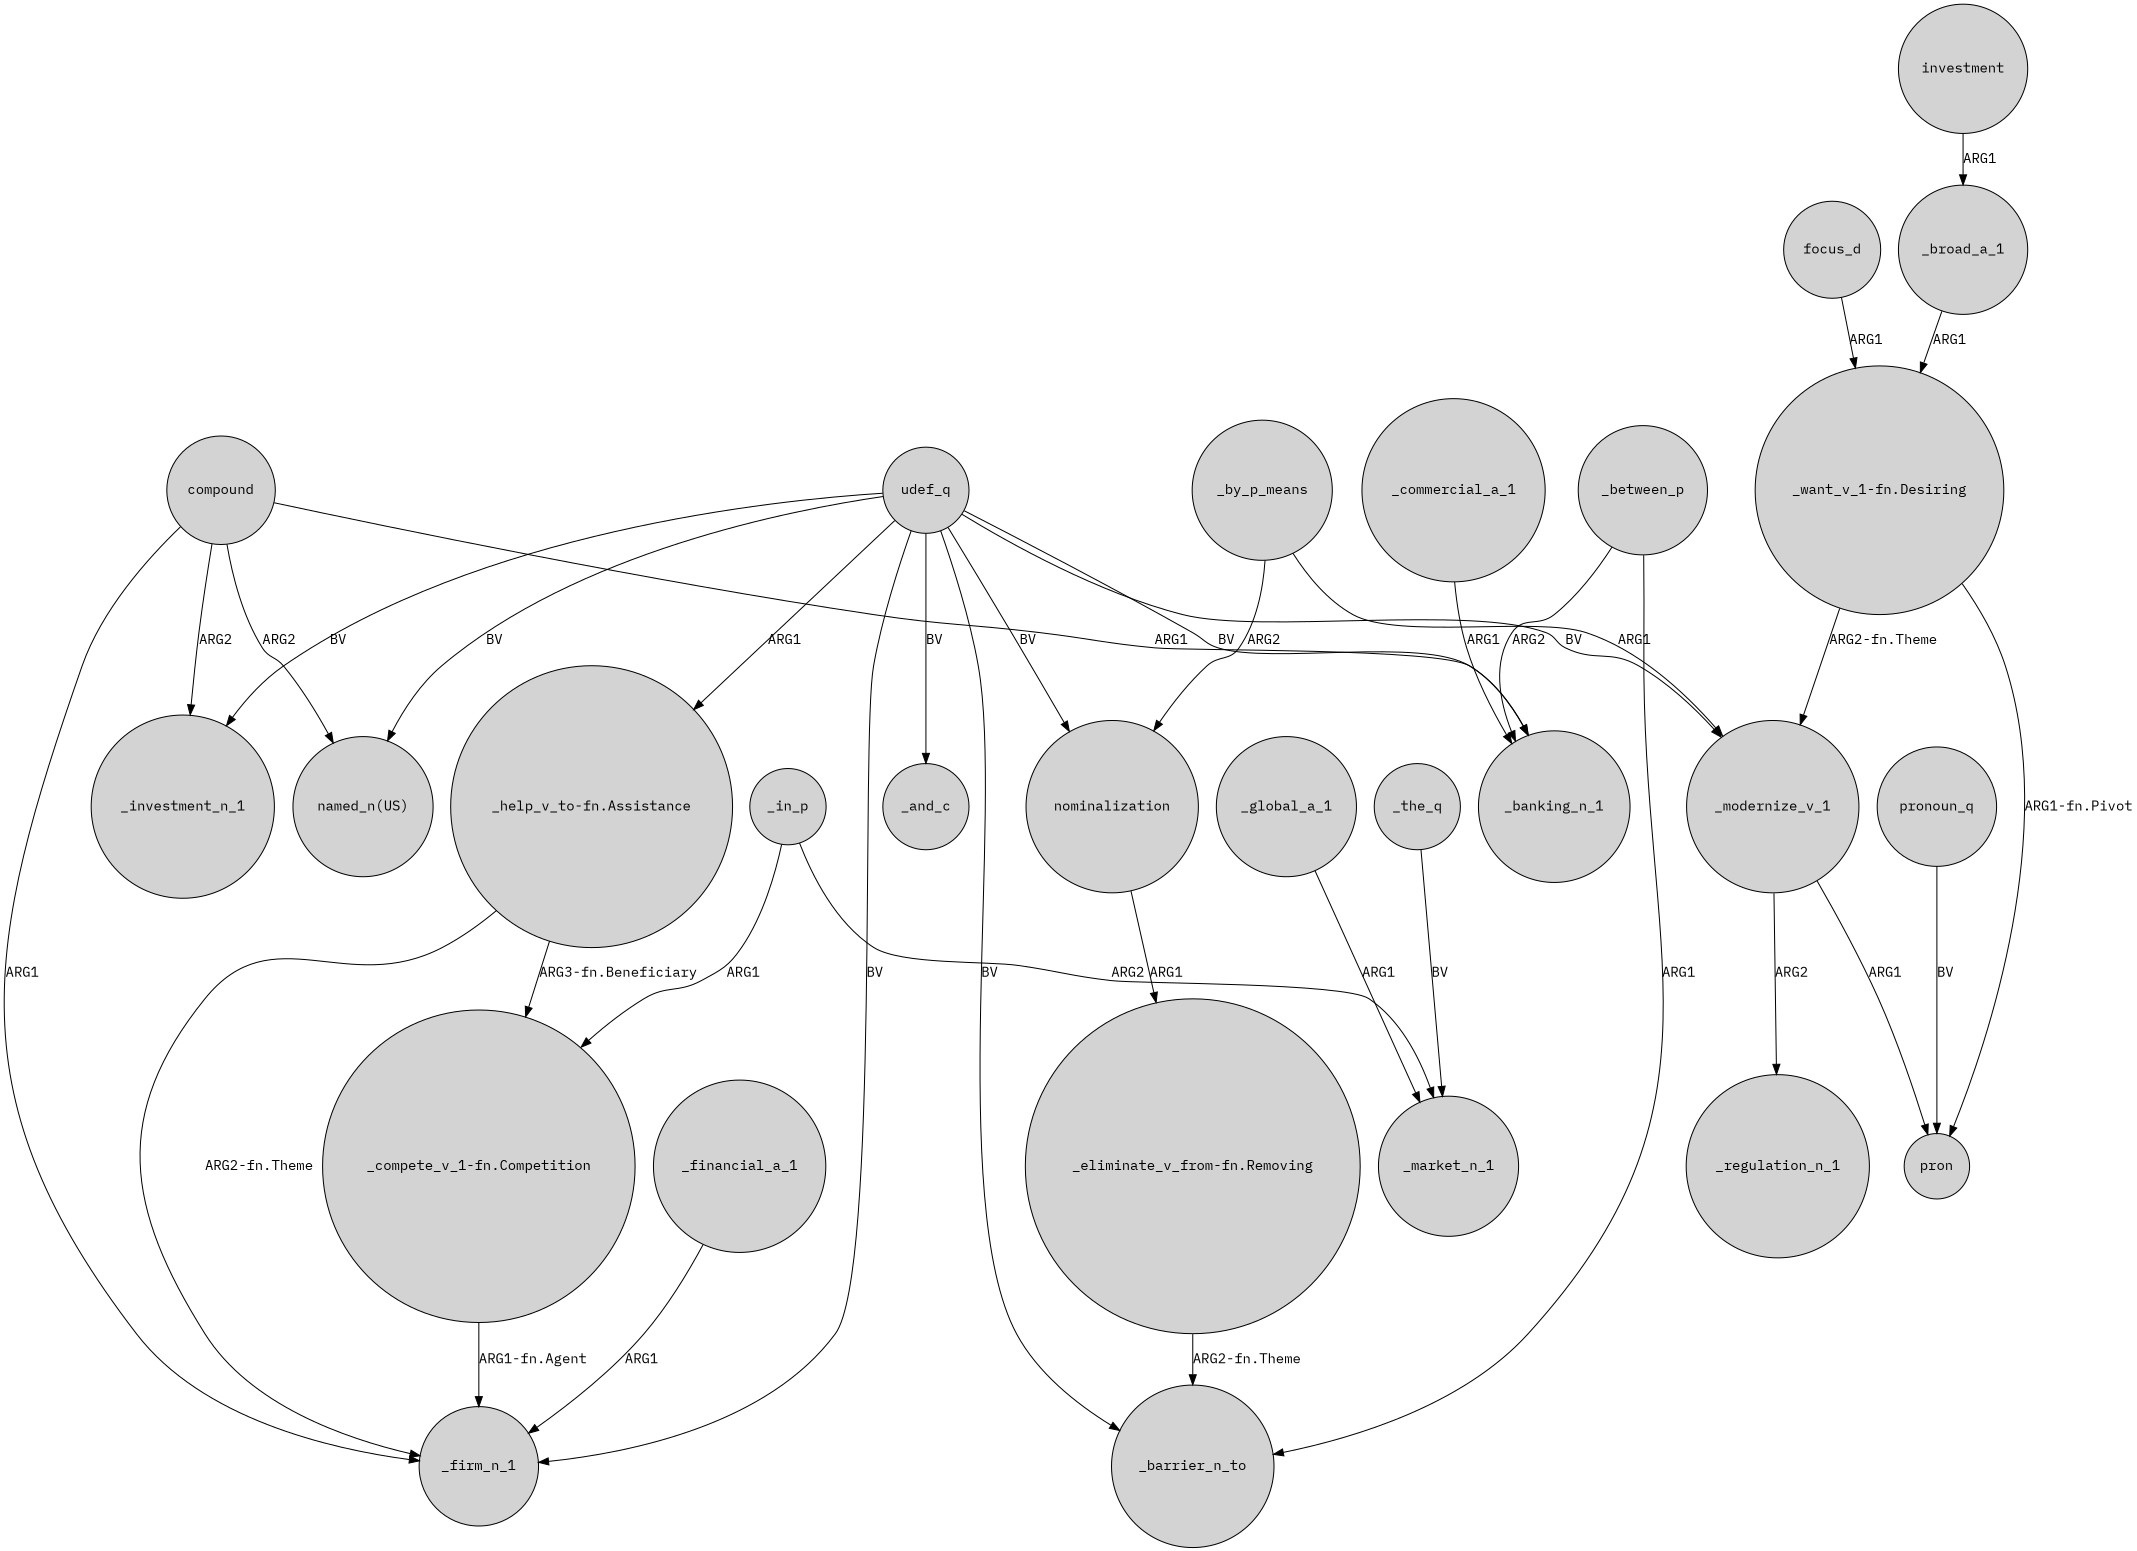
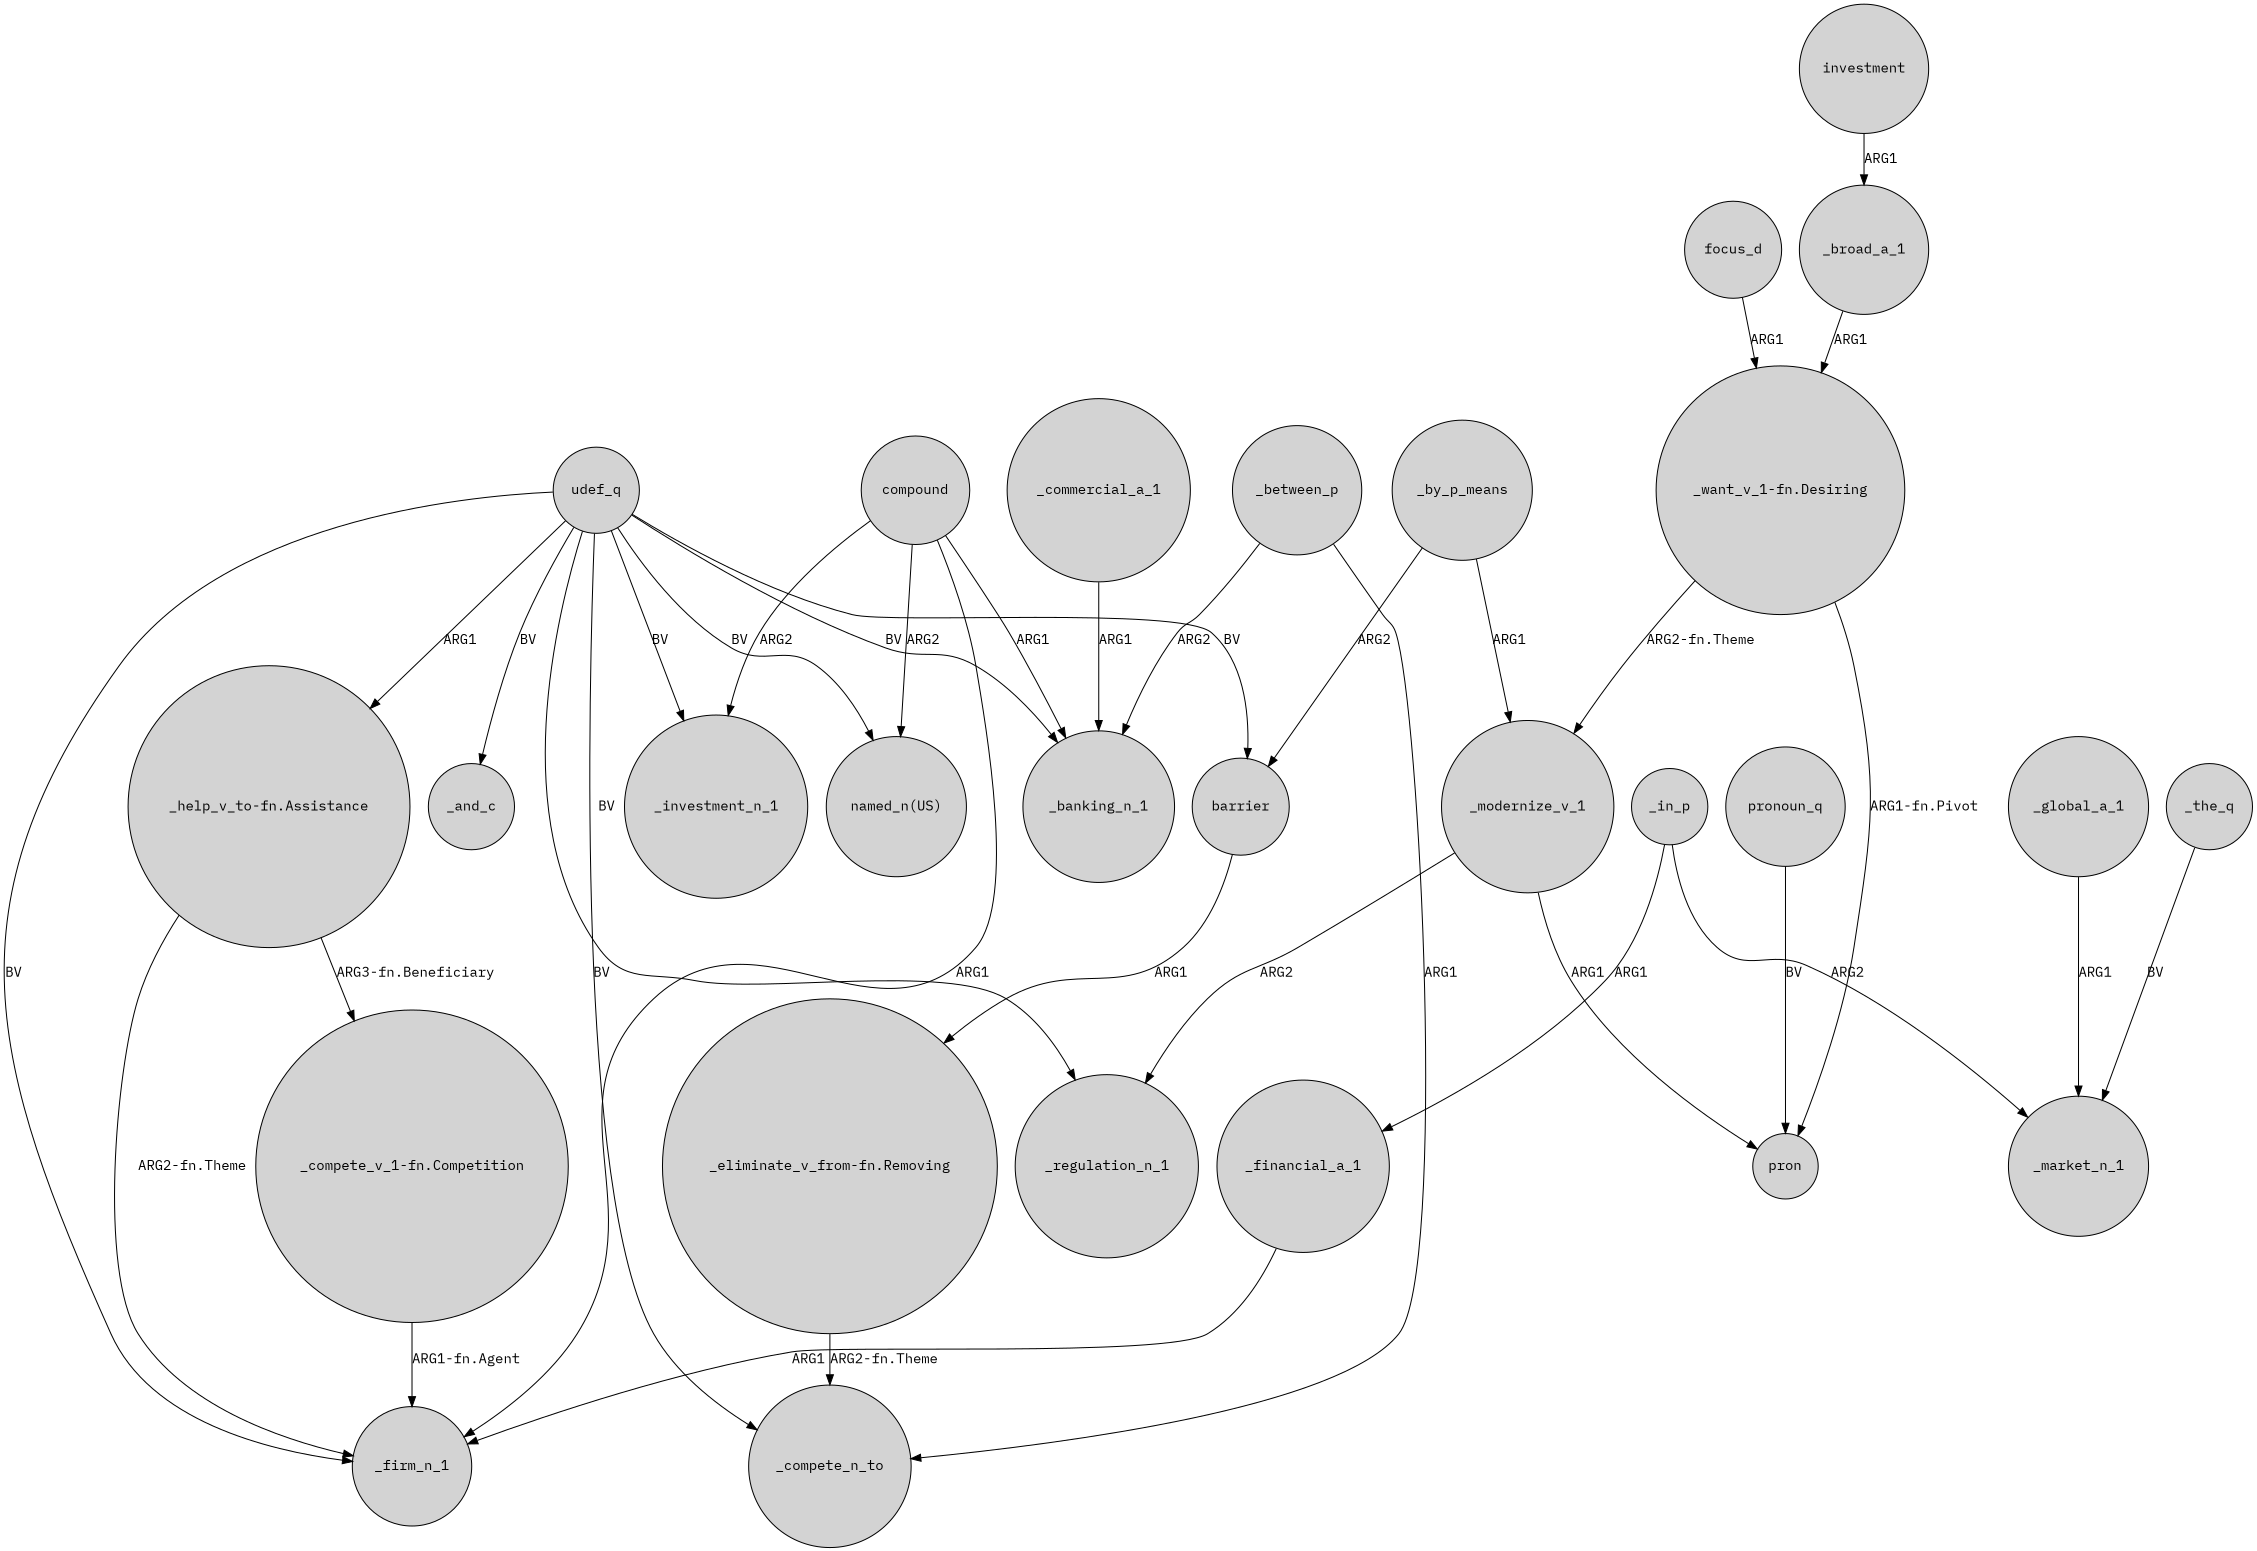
(1343, 621) -> (633, 973)
(1112, 807) -> (1241, 807)
(716, 972) -> (1565, 1018)
(1193, 1466) -> (830, 1466)
